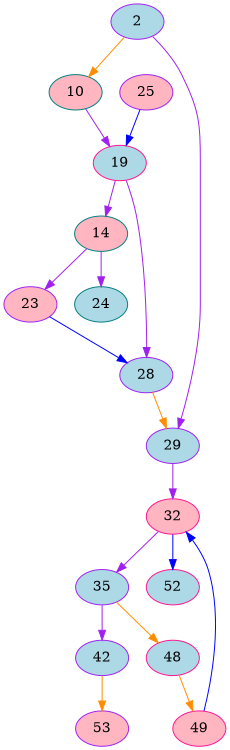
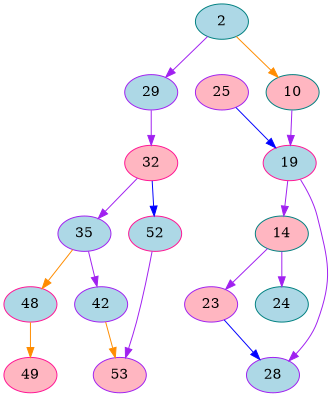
(137, 22) -> (222, 22)
none -> (142, 300)
(158, 406) -> none
(215, 624) -> none
